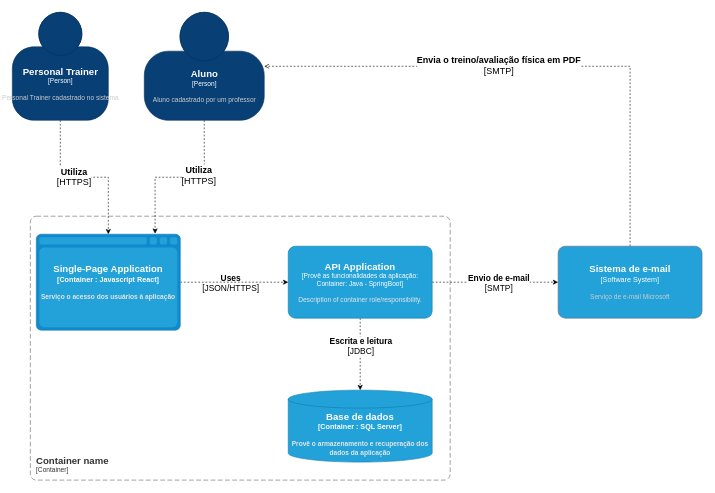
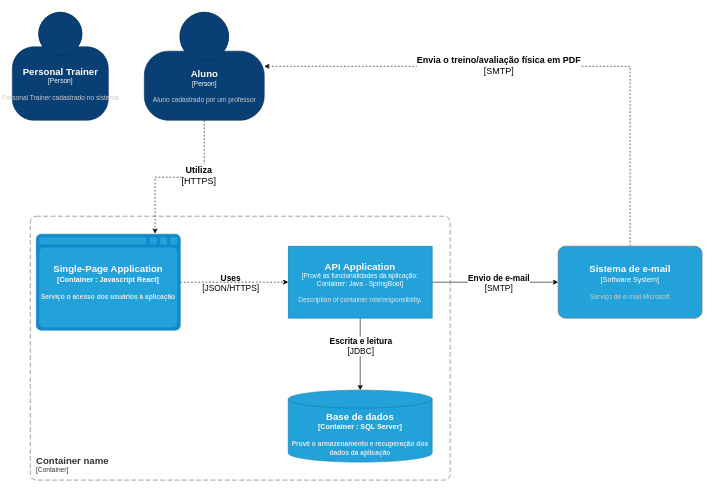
(268, 66) -> (269, 66)
(71, 177) -> none
(360, 282) -> (360, 282)
(450, 282) -> (450, 282)
(360, 370) -> (360, 370)
